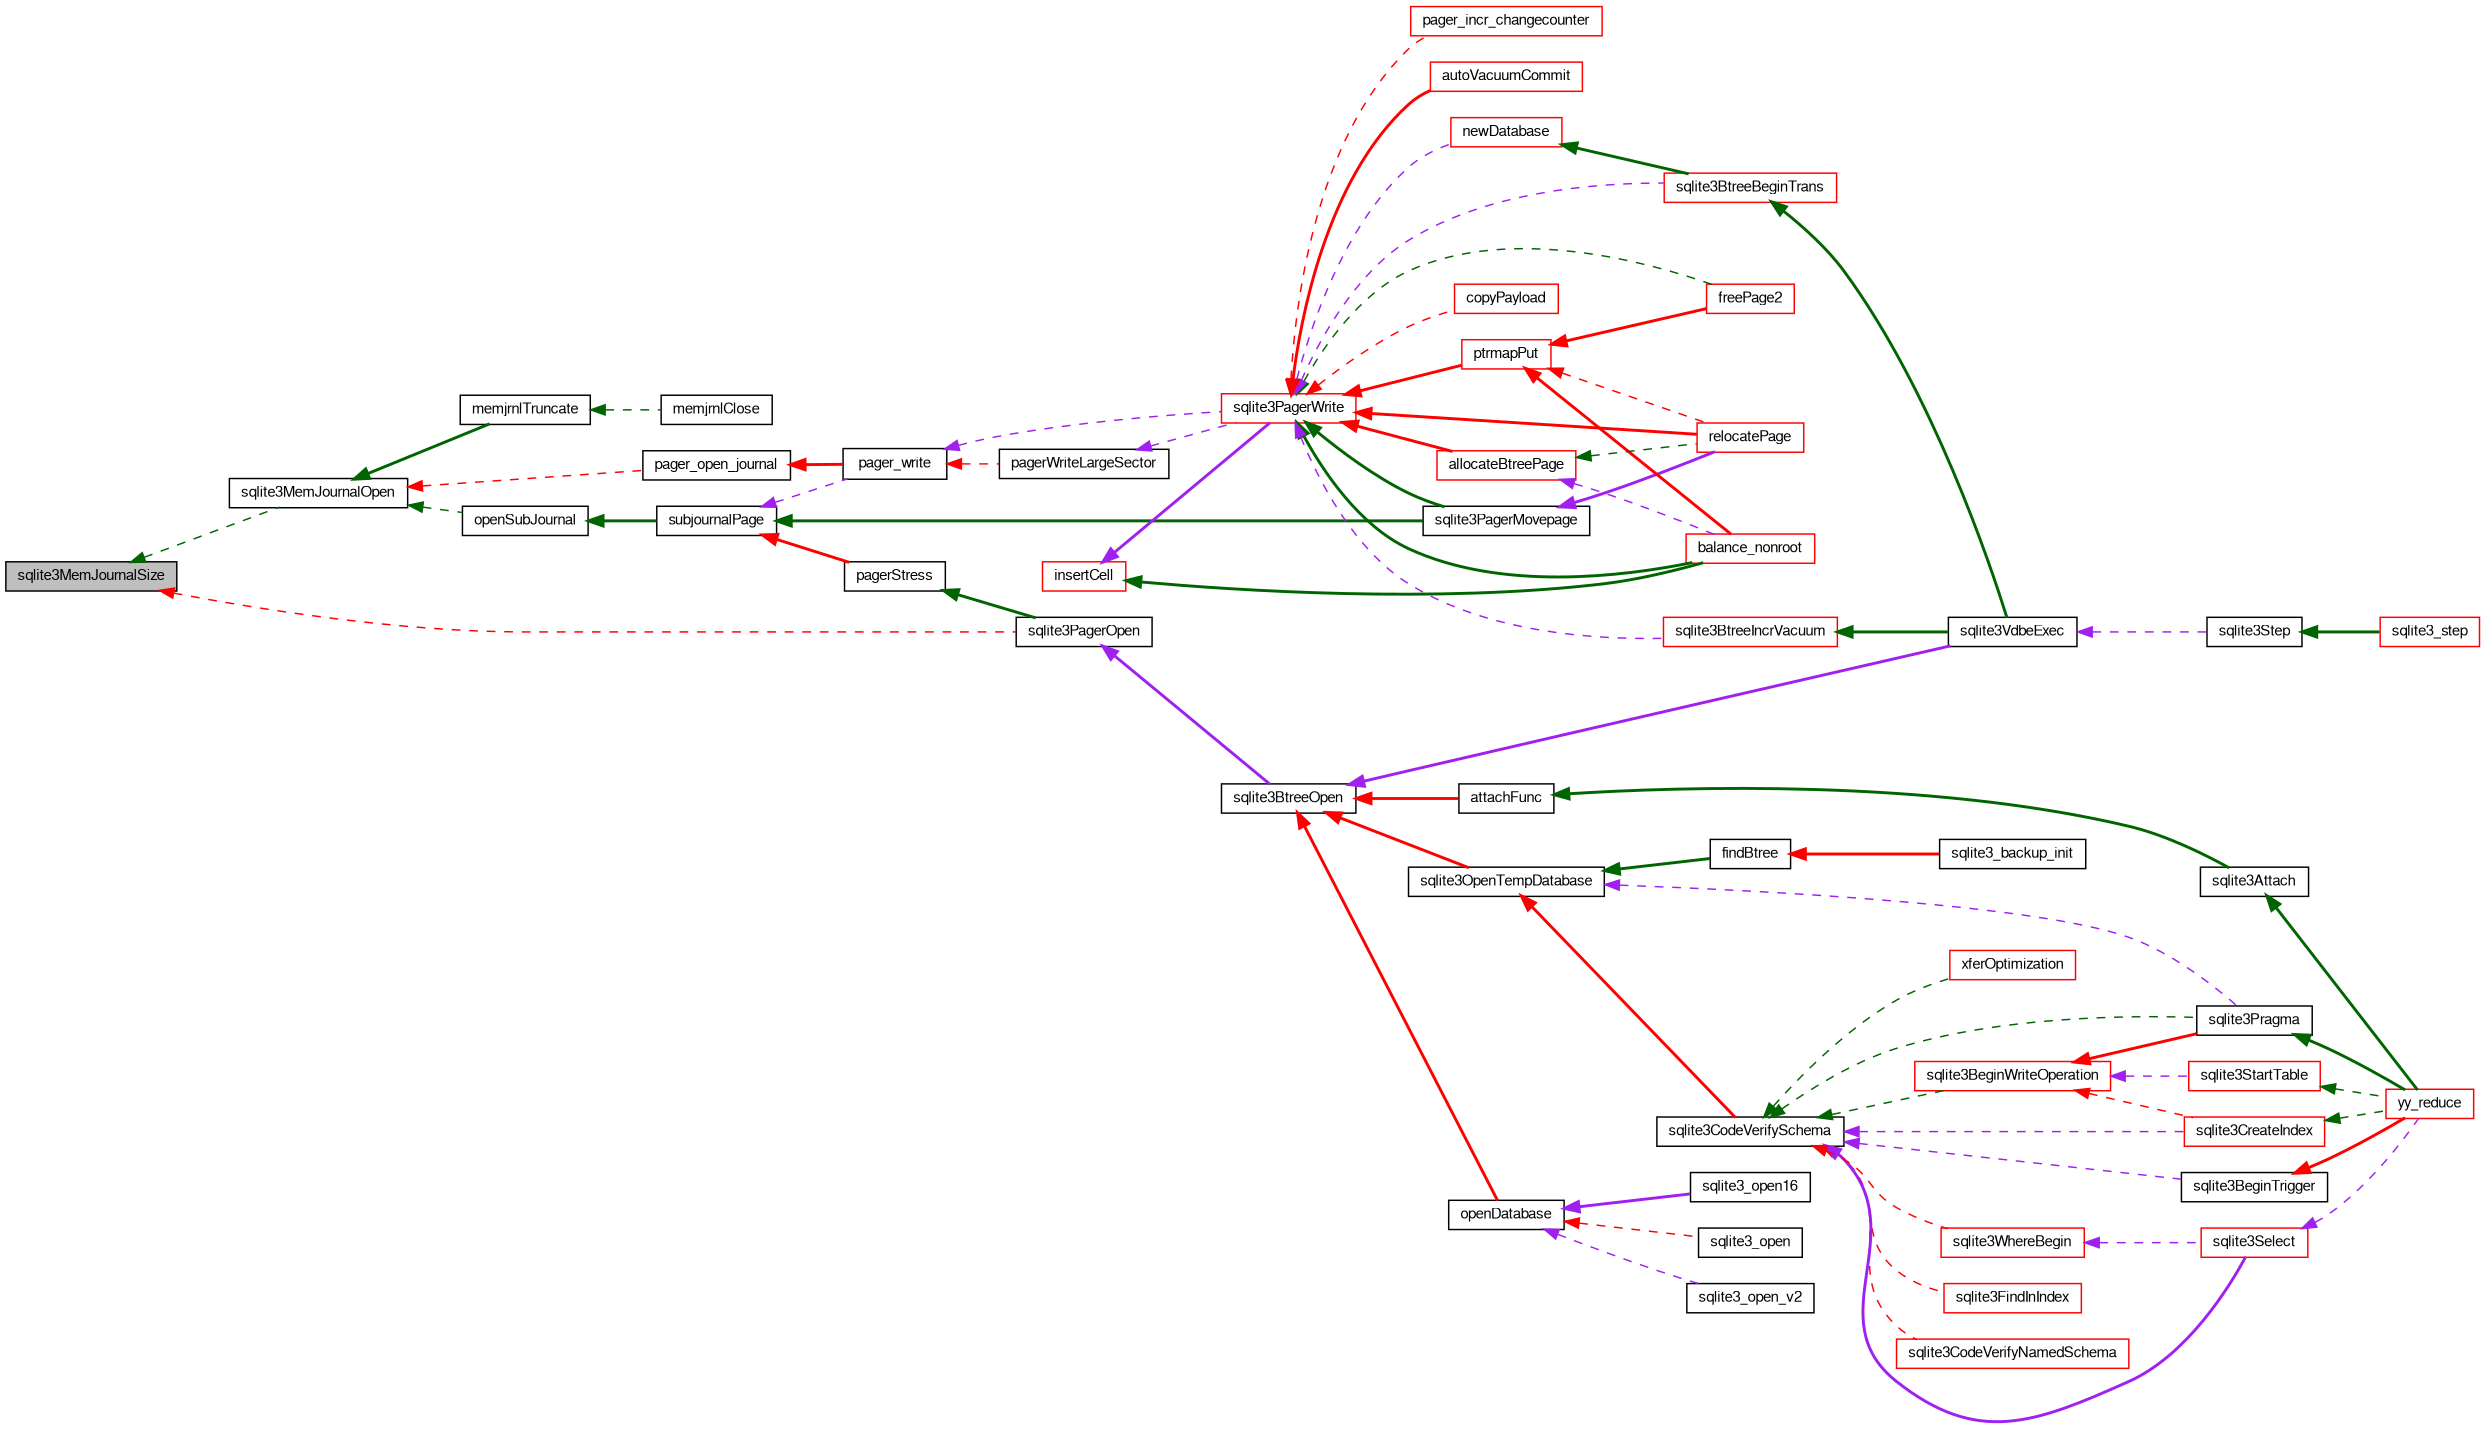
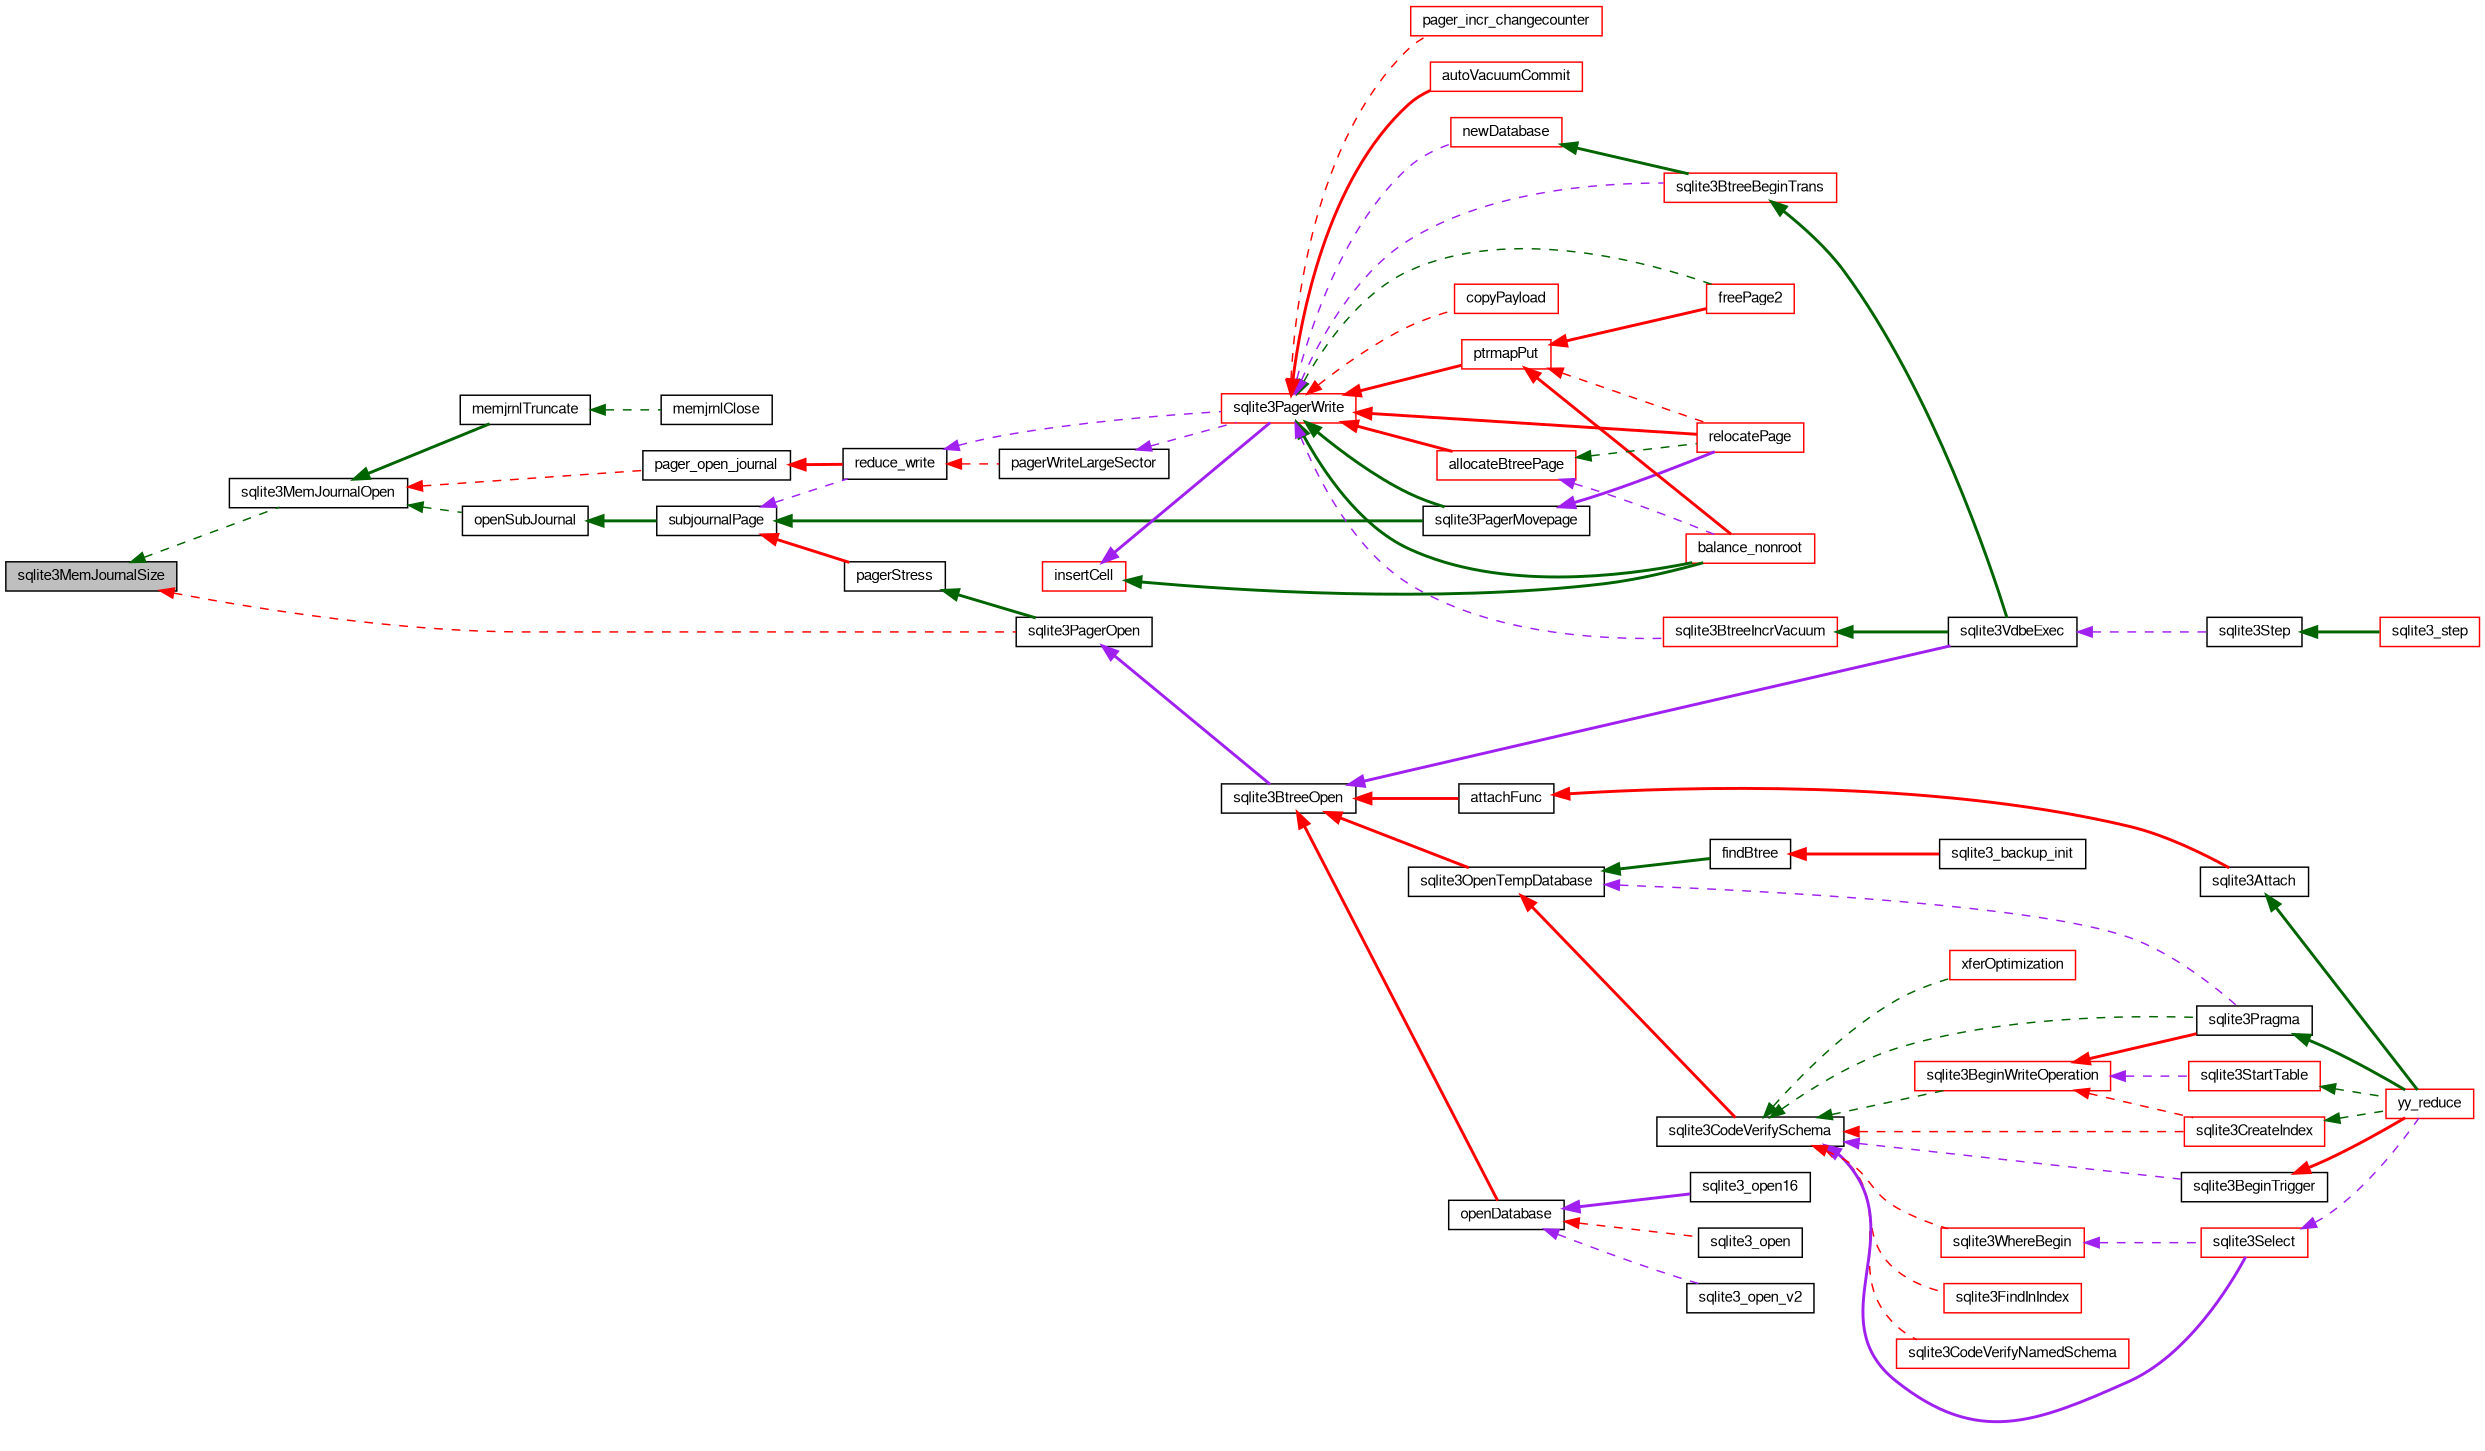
(895, 464) -> (895, 464)
(1905, 794) -> (1905, 794)
(2022, 1132) -> (2022, 1132)
